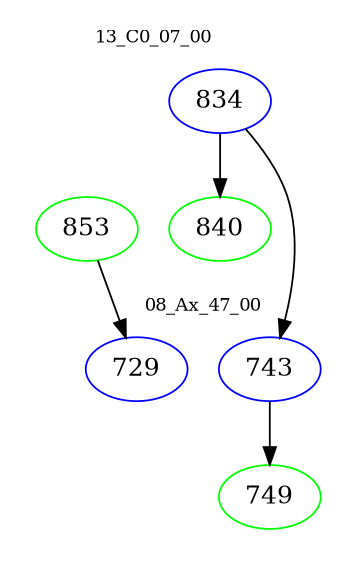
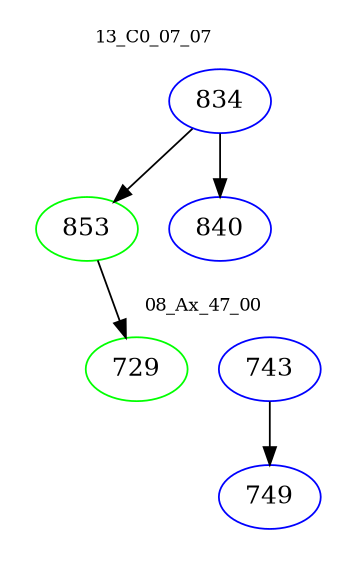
(154, 38) -> (154, 38)
(292, 219) -> (160, 159)
(220, 229) -> (220, 229)
(137, 369) -> (137, 369)
(270, 497) -> (270, 497)
